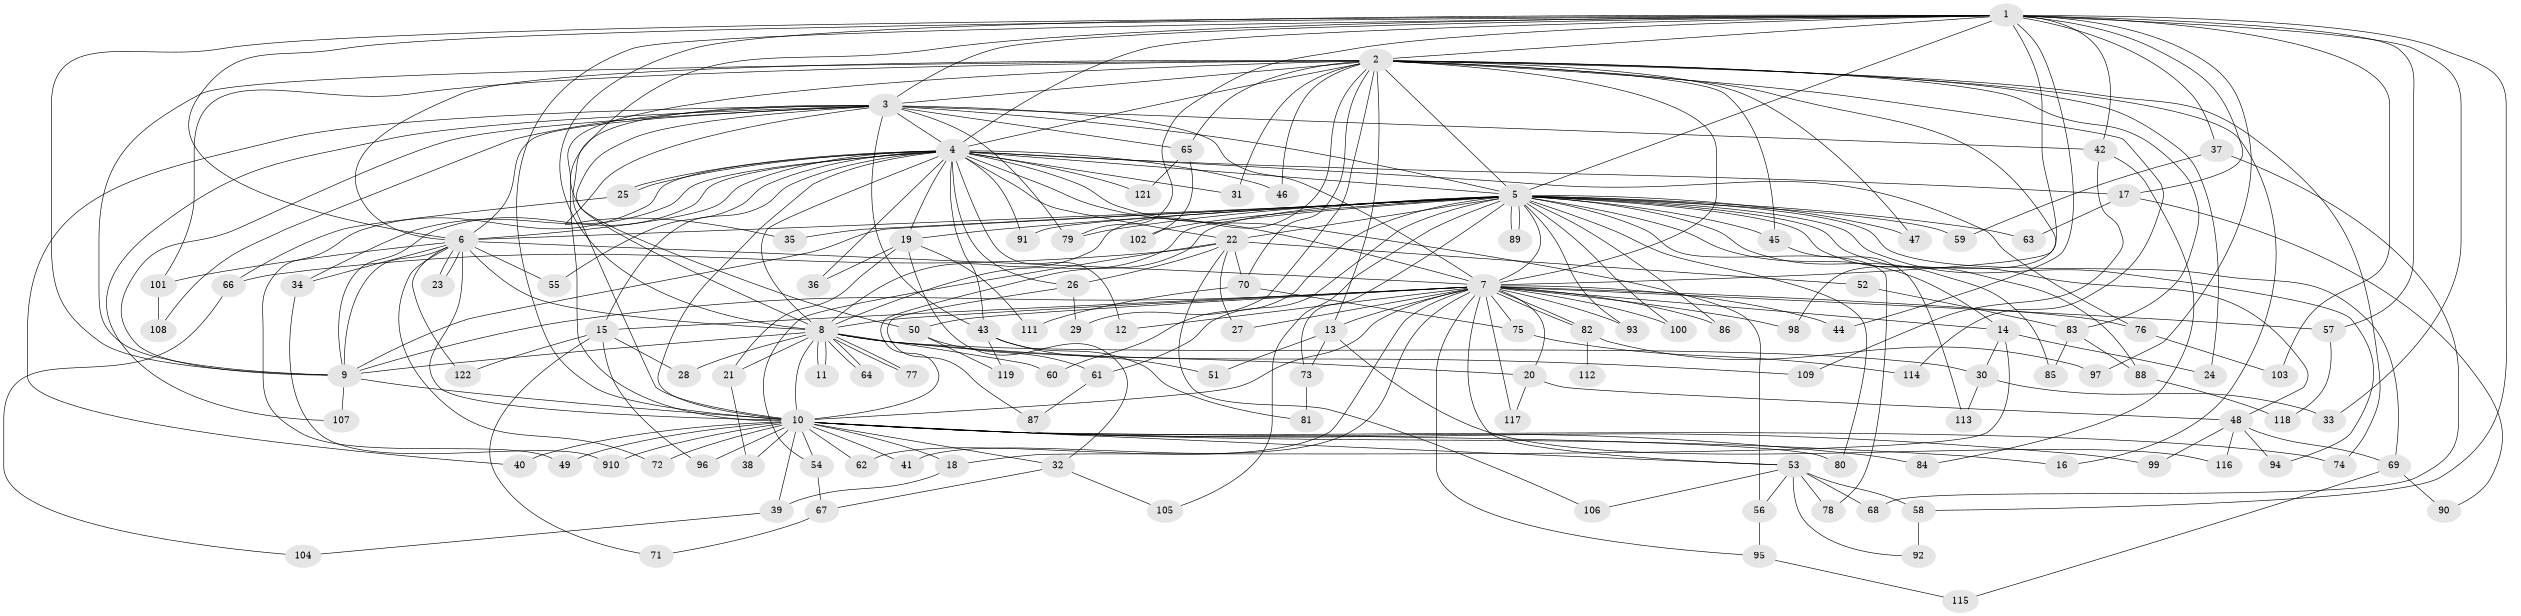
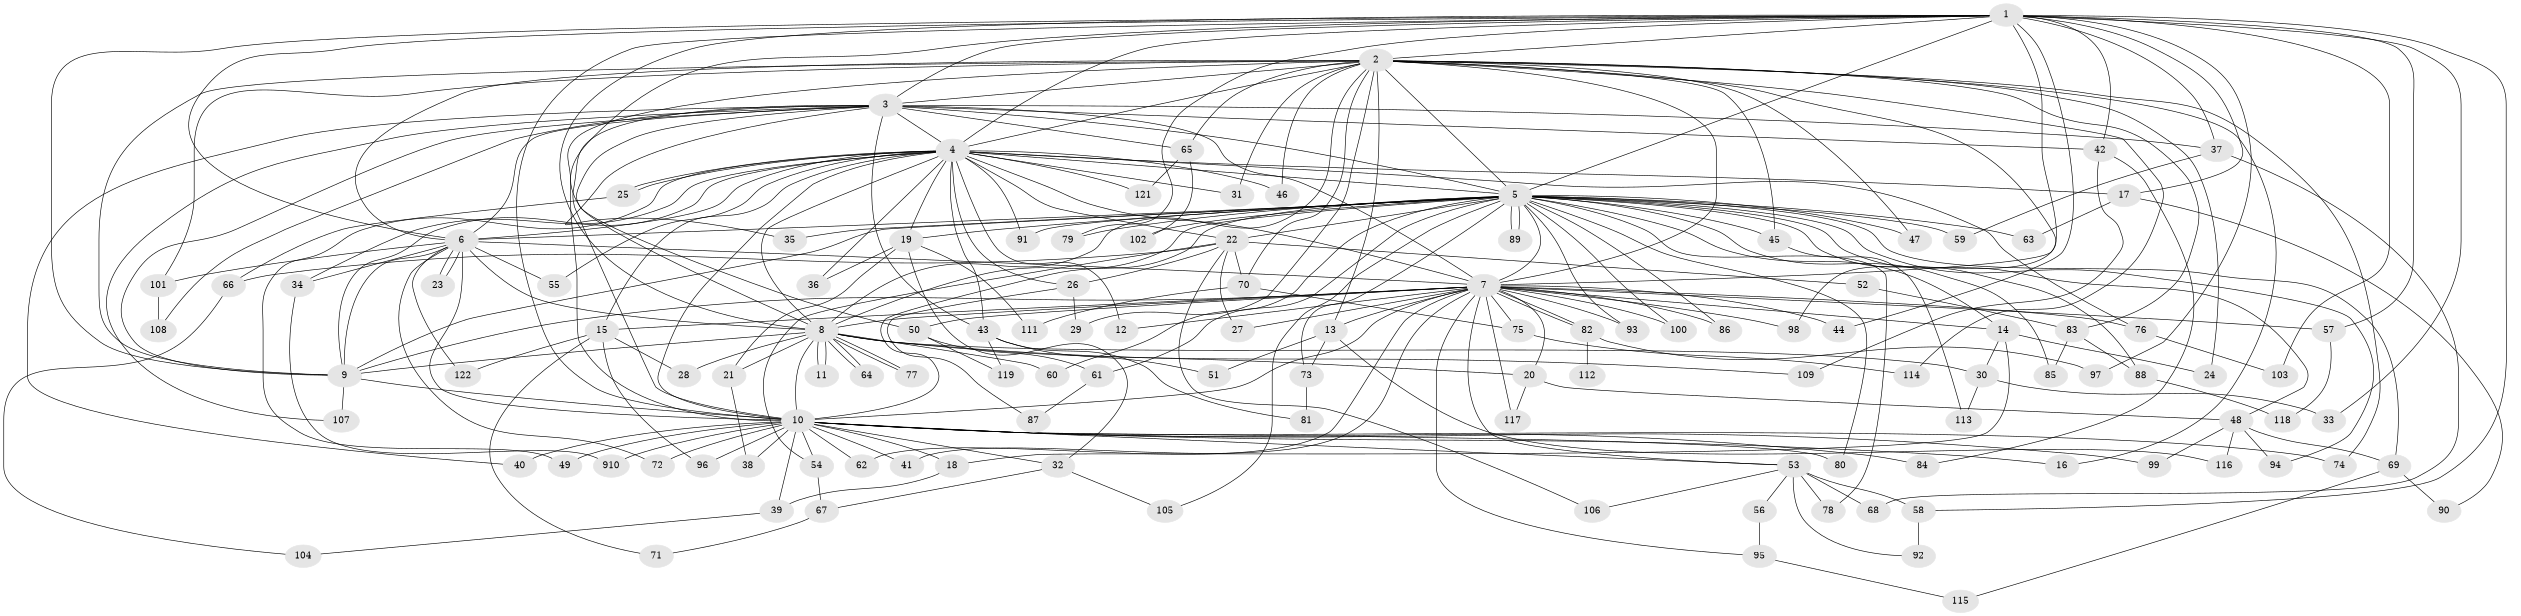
(985, 147) -> (1552, 113)
(1448, 250) -> none
